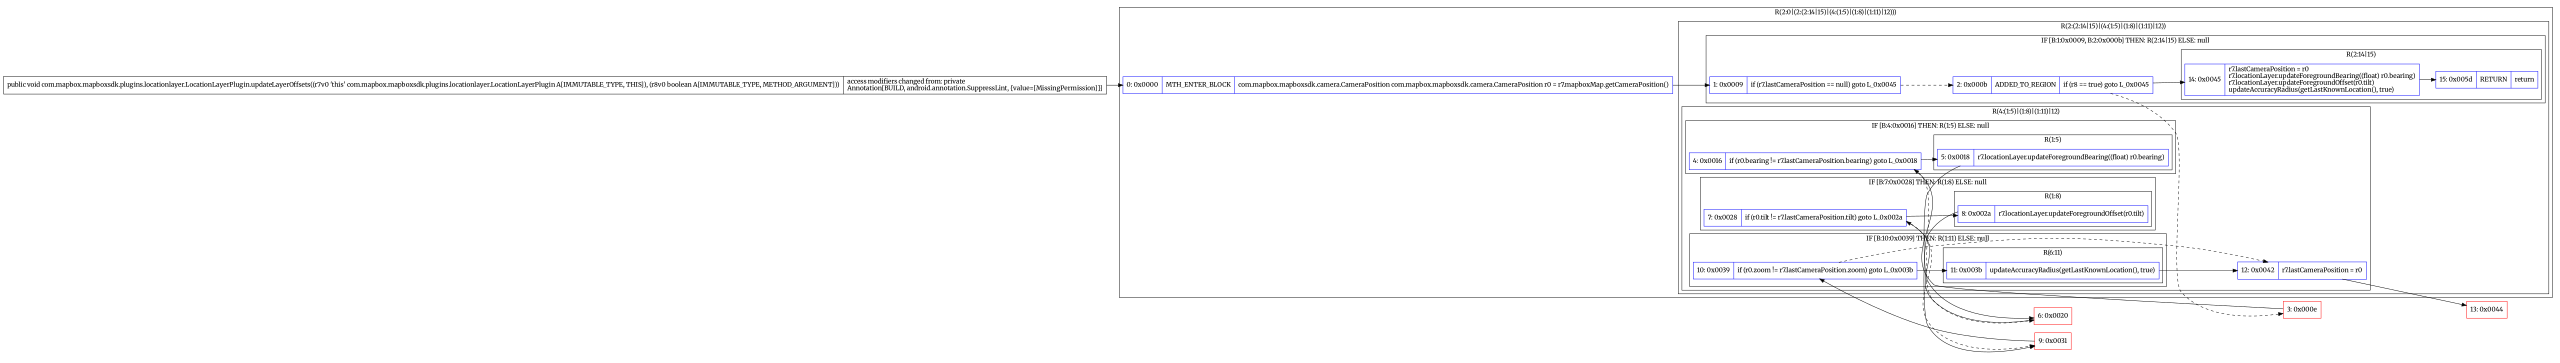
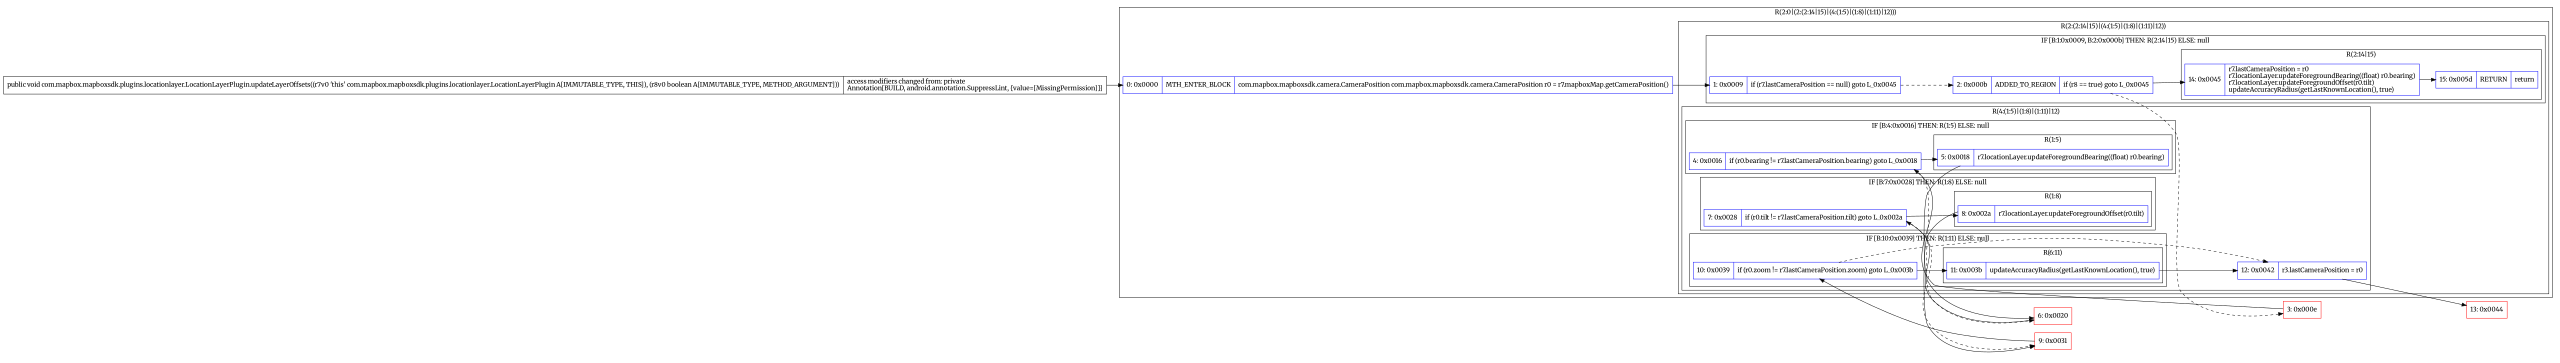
(2322, 270) -> (2322, 270)
